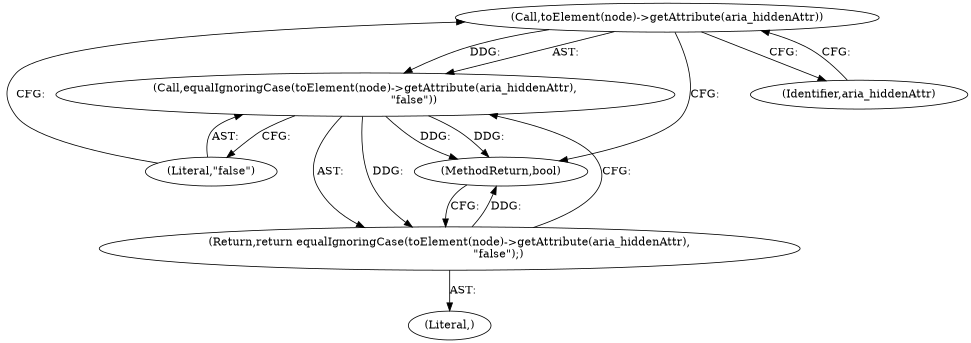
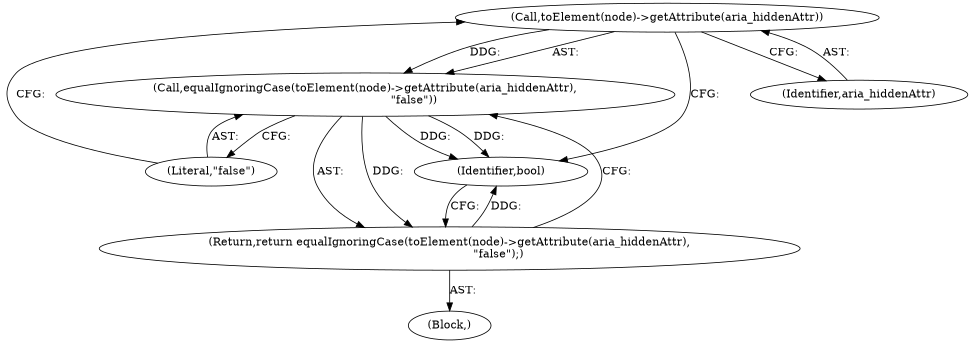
(838, 53) -> (838, 53)
(501, 172) -> (501, 172)
(450, 326) -> (450, 326)
